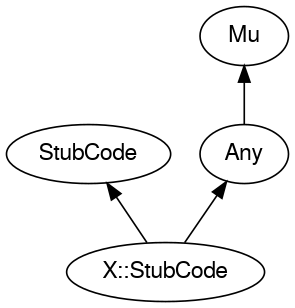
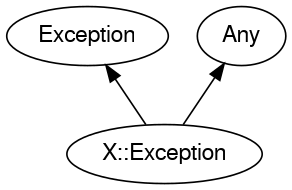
(244, 36) -> none
(89, 154) -> (88, 36)
(166, 272) -> (165, 154)
